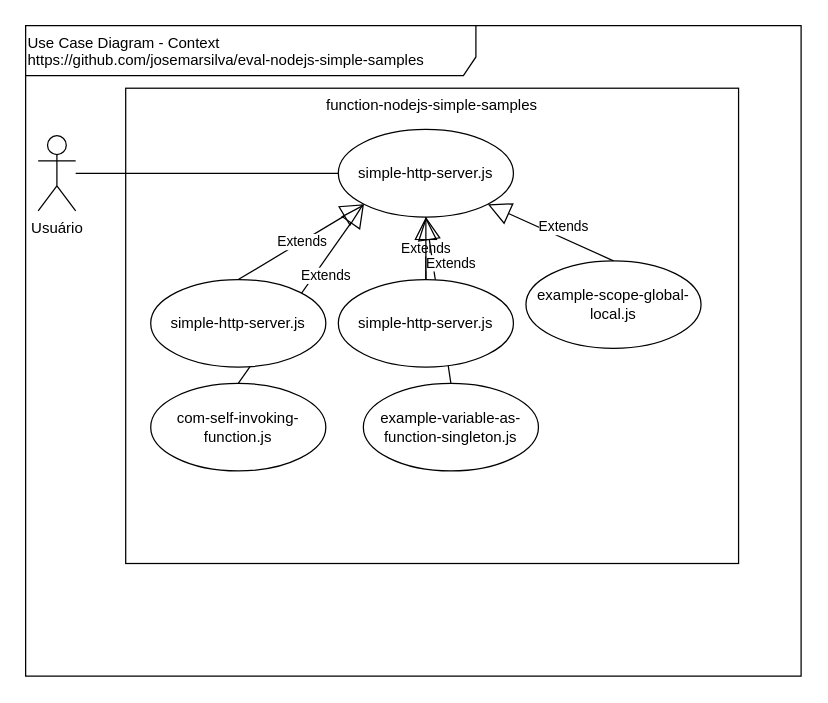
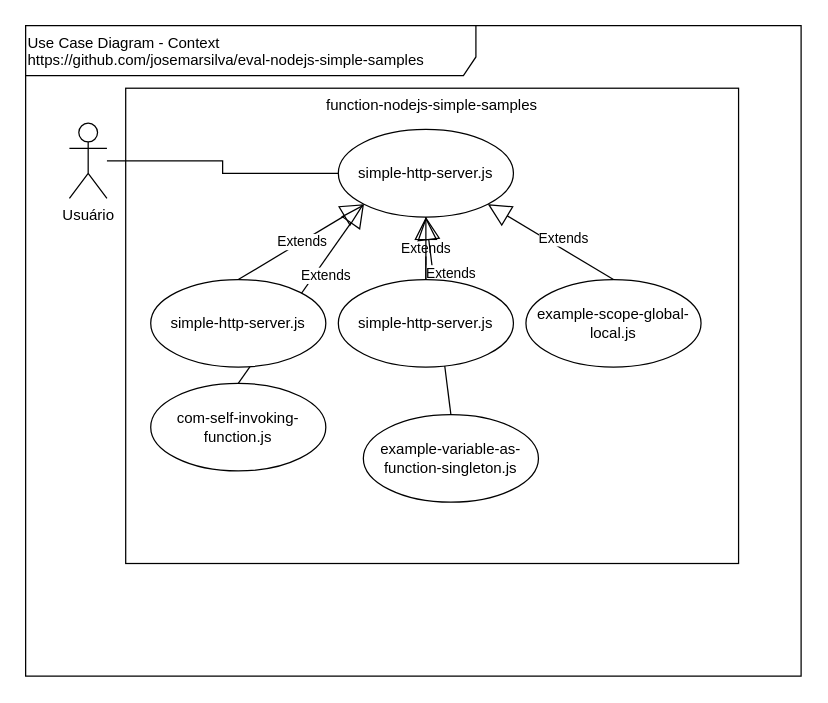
(57, 173) -> (88, 161)
(613, 304) -> (613, 323)
(451, 427) -> (451, 458)
